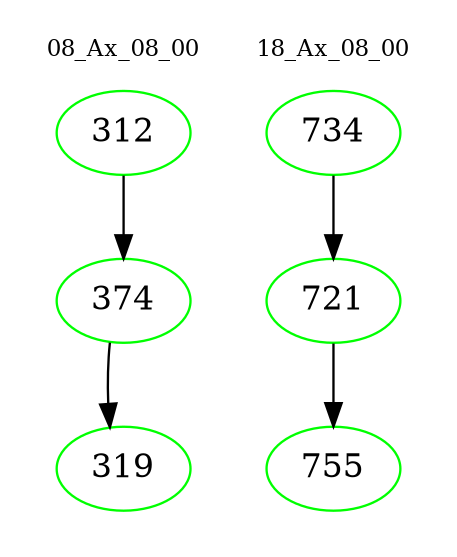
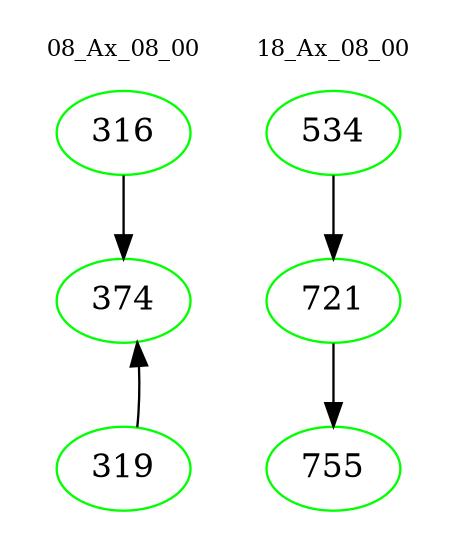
(124, 133) -> (124, 133)
(333, 133) -> (333, 133)
(108, 373) -> (139, 397)
